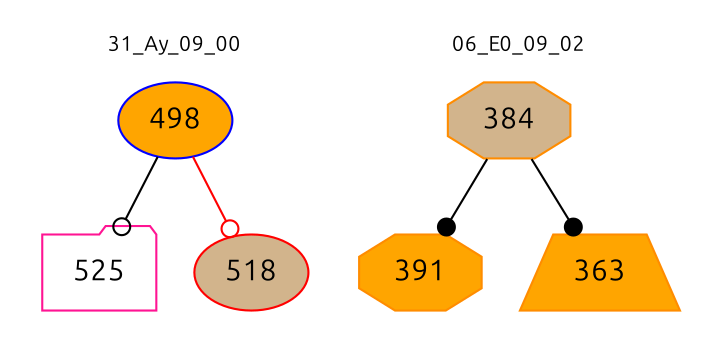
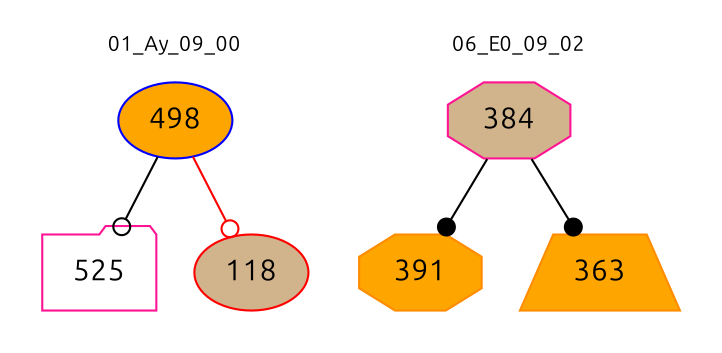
(175, 45) -> (175, 45)
(509, 120) -> (509, 120)
(251, 273) -> (251, 273)
